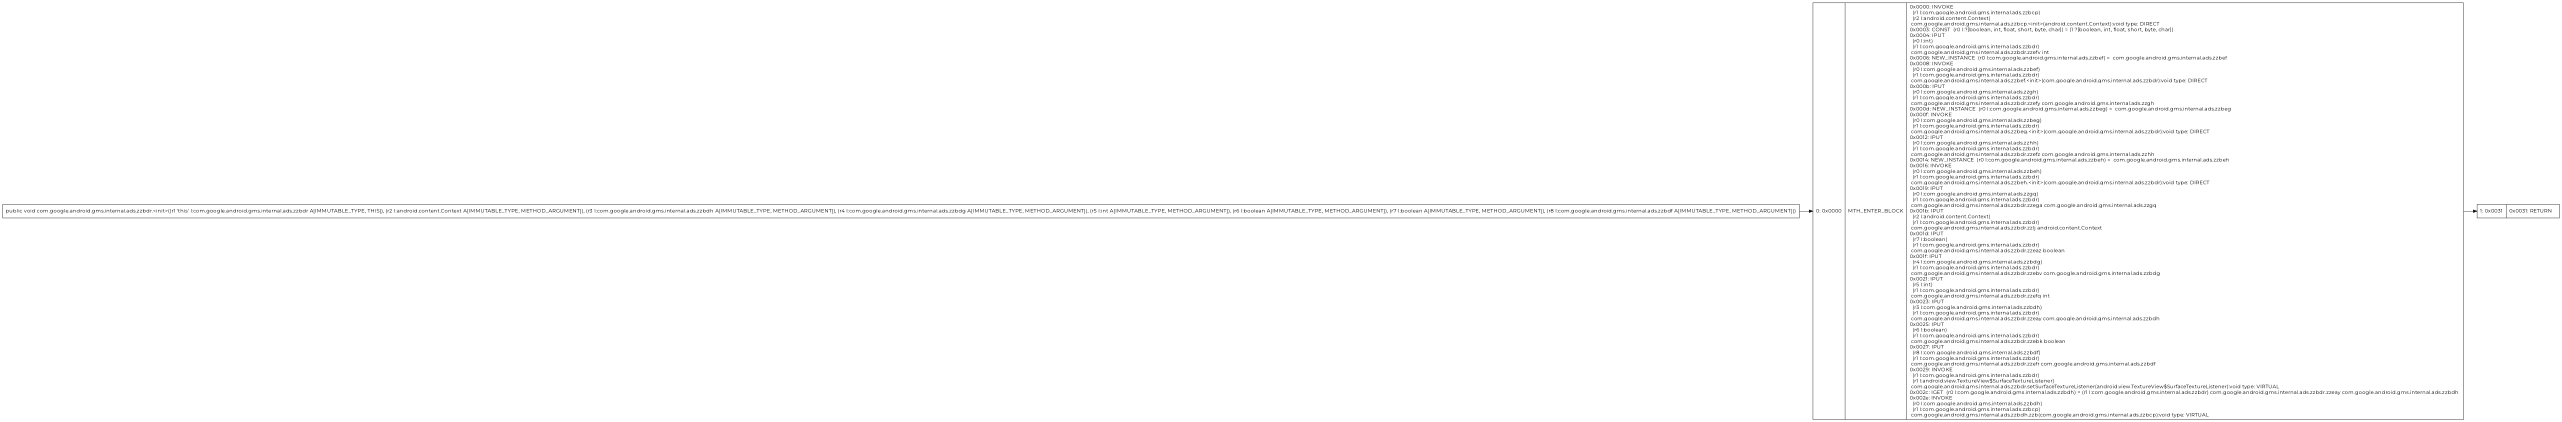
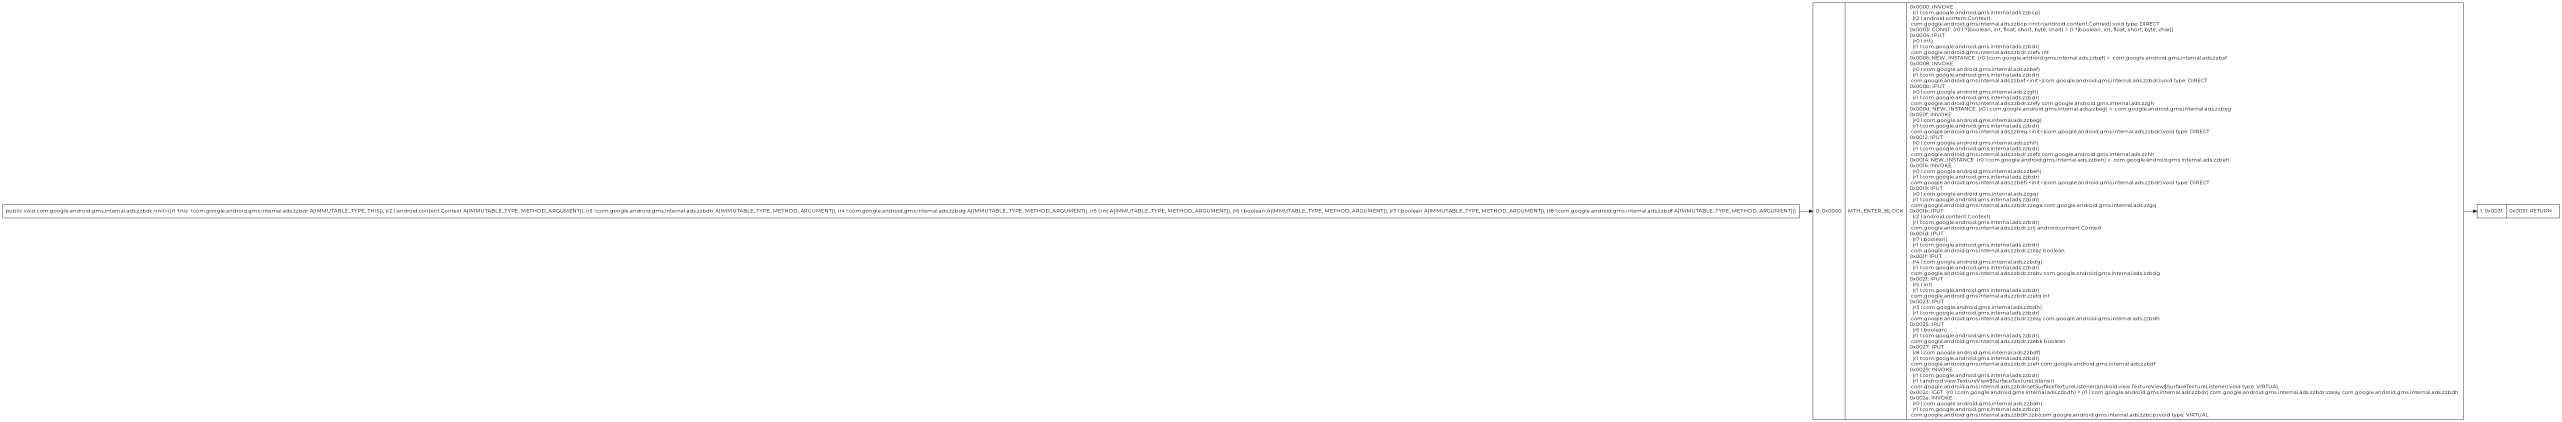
(1932, 115) -> (1932, 115)
